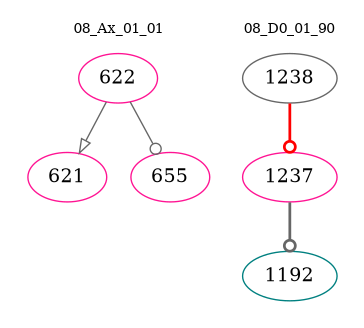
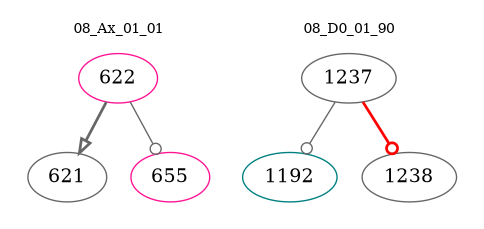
(96, 121) -> (96, 121)
(290, 122) -> (376, 123)
(67, 177) -> (67, 177)
(290, 177) -> (349, 78)
(290, 221) -> (322, 123)
